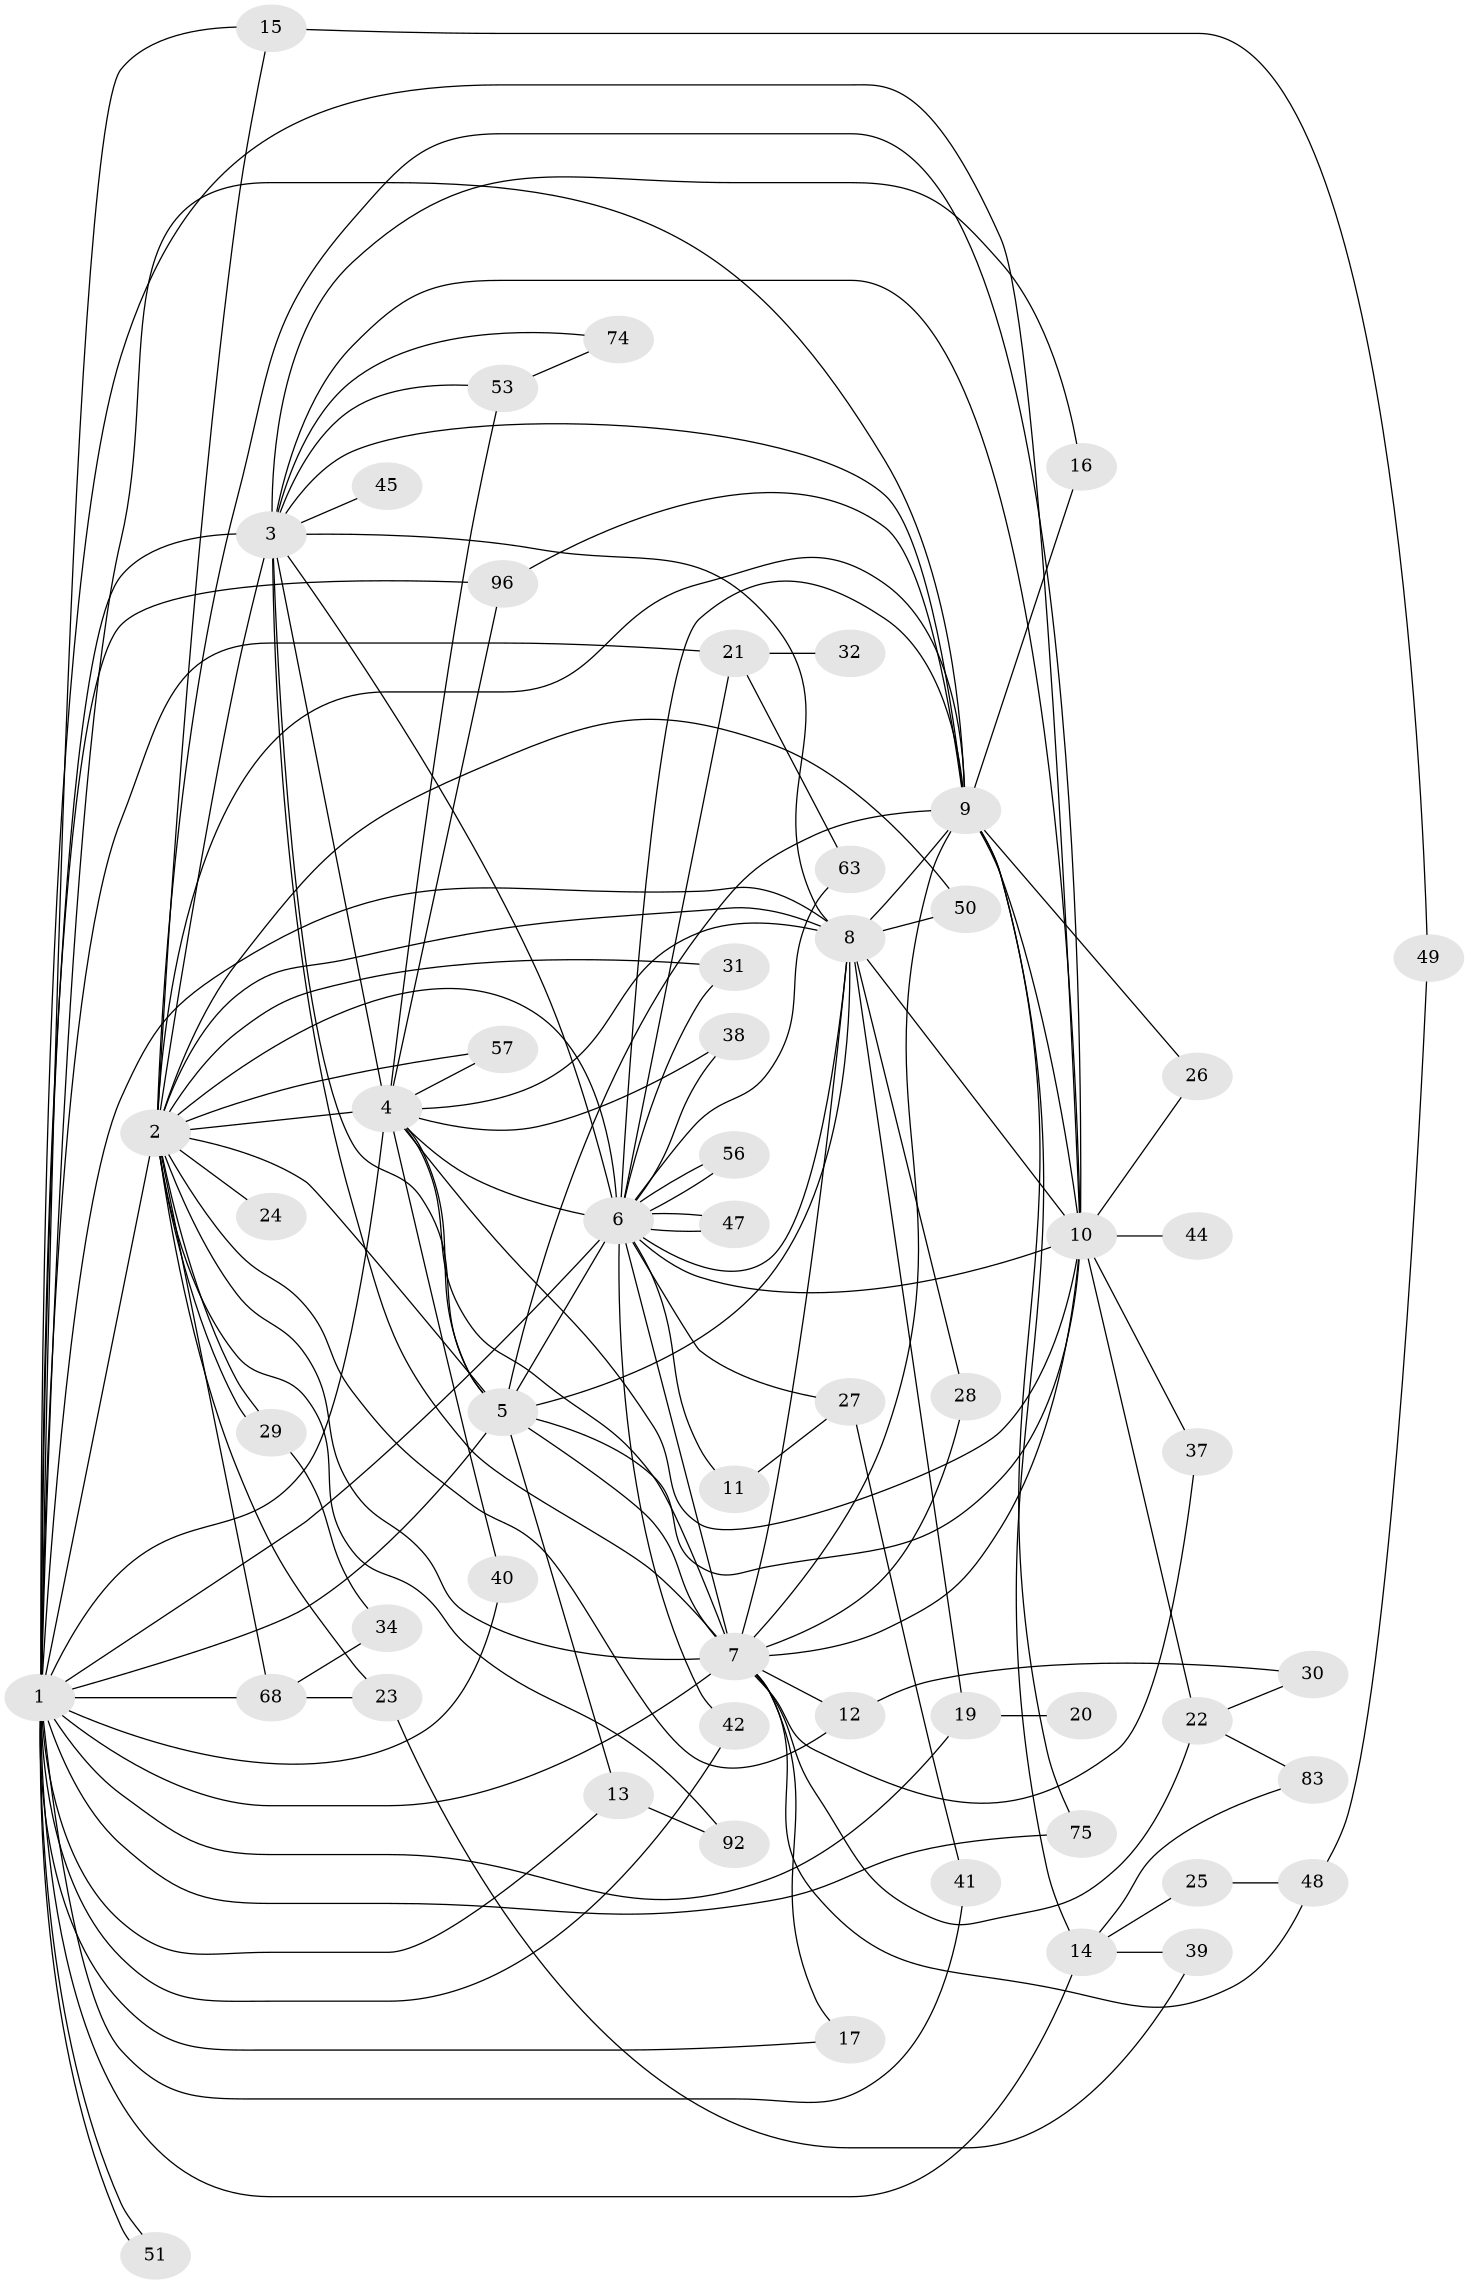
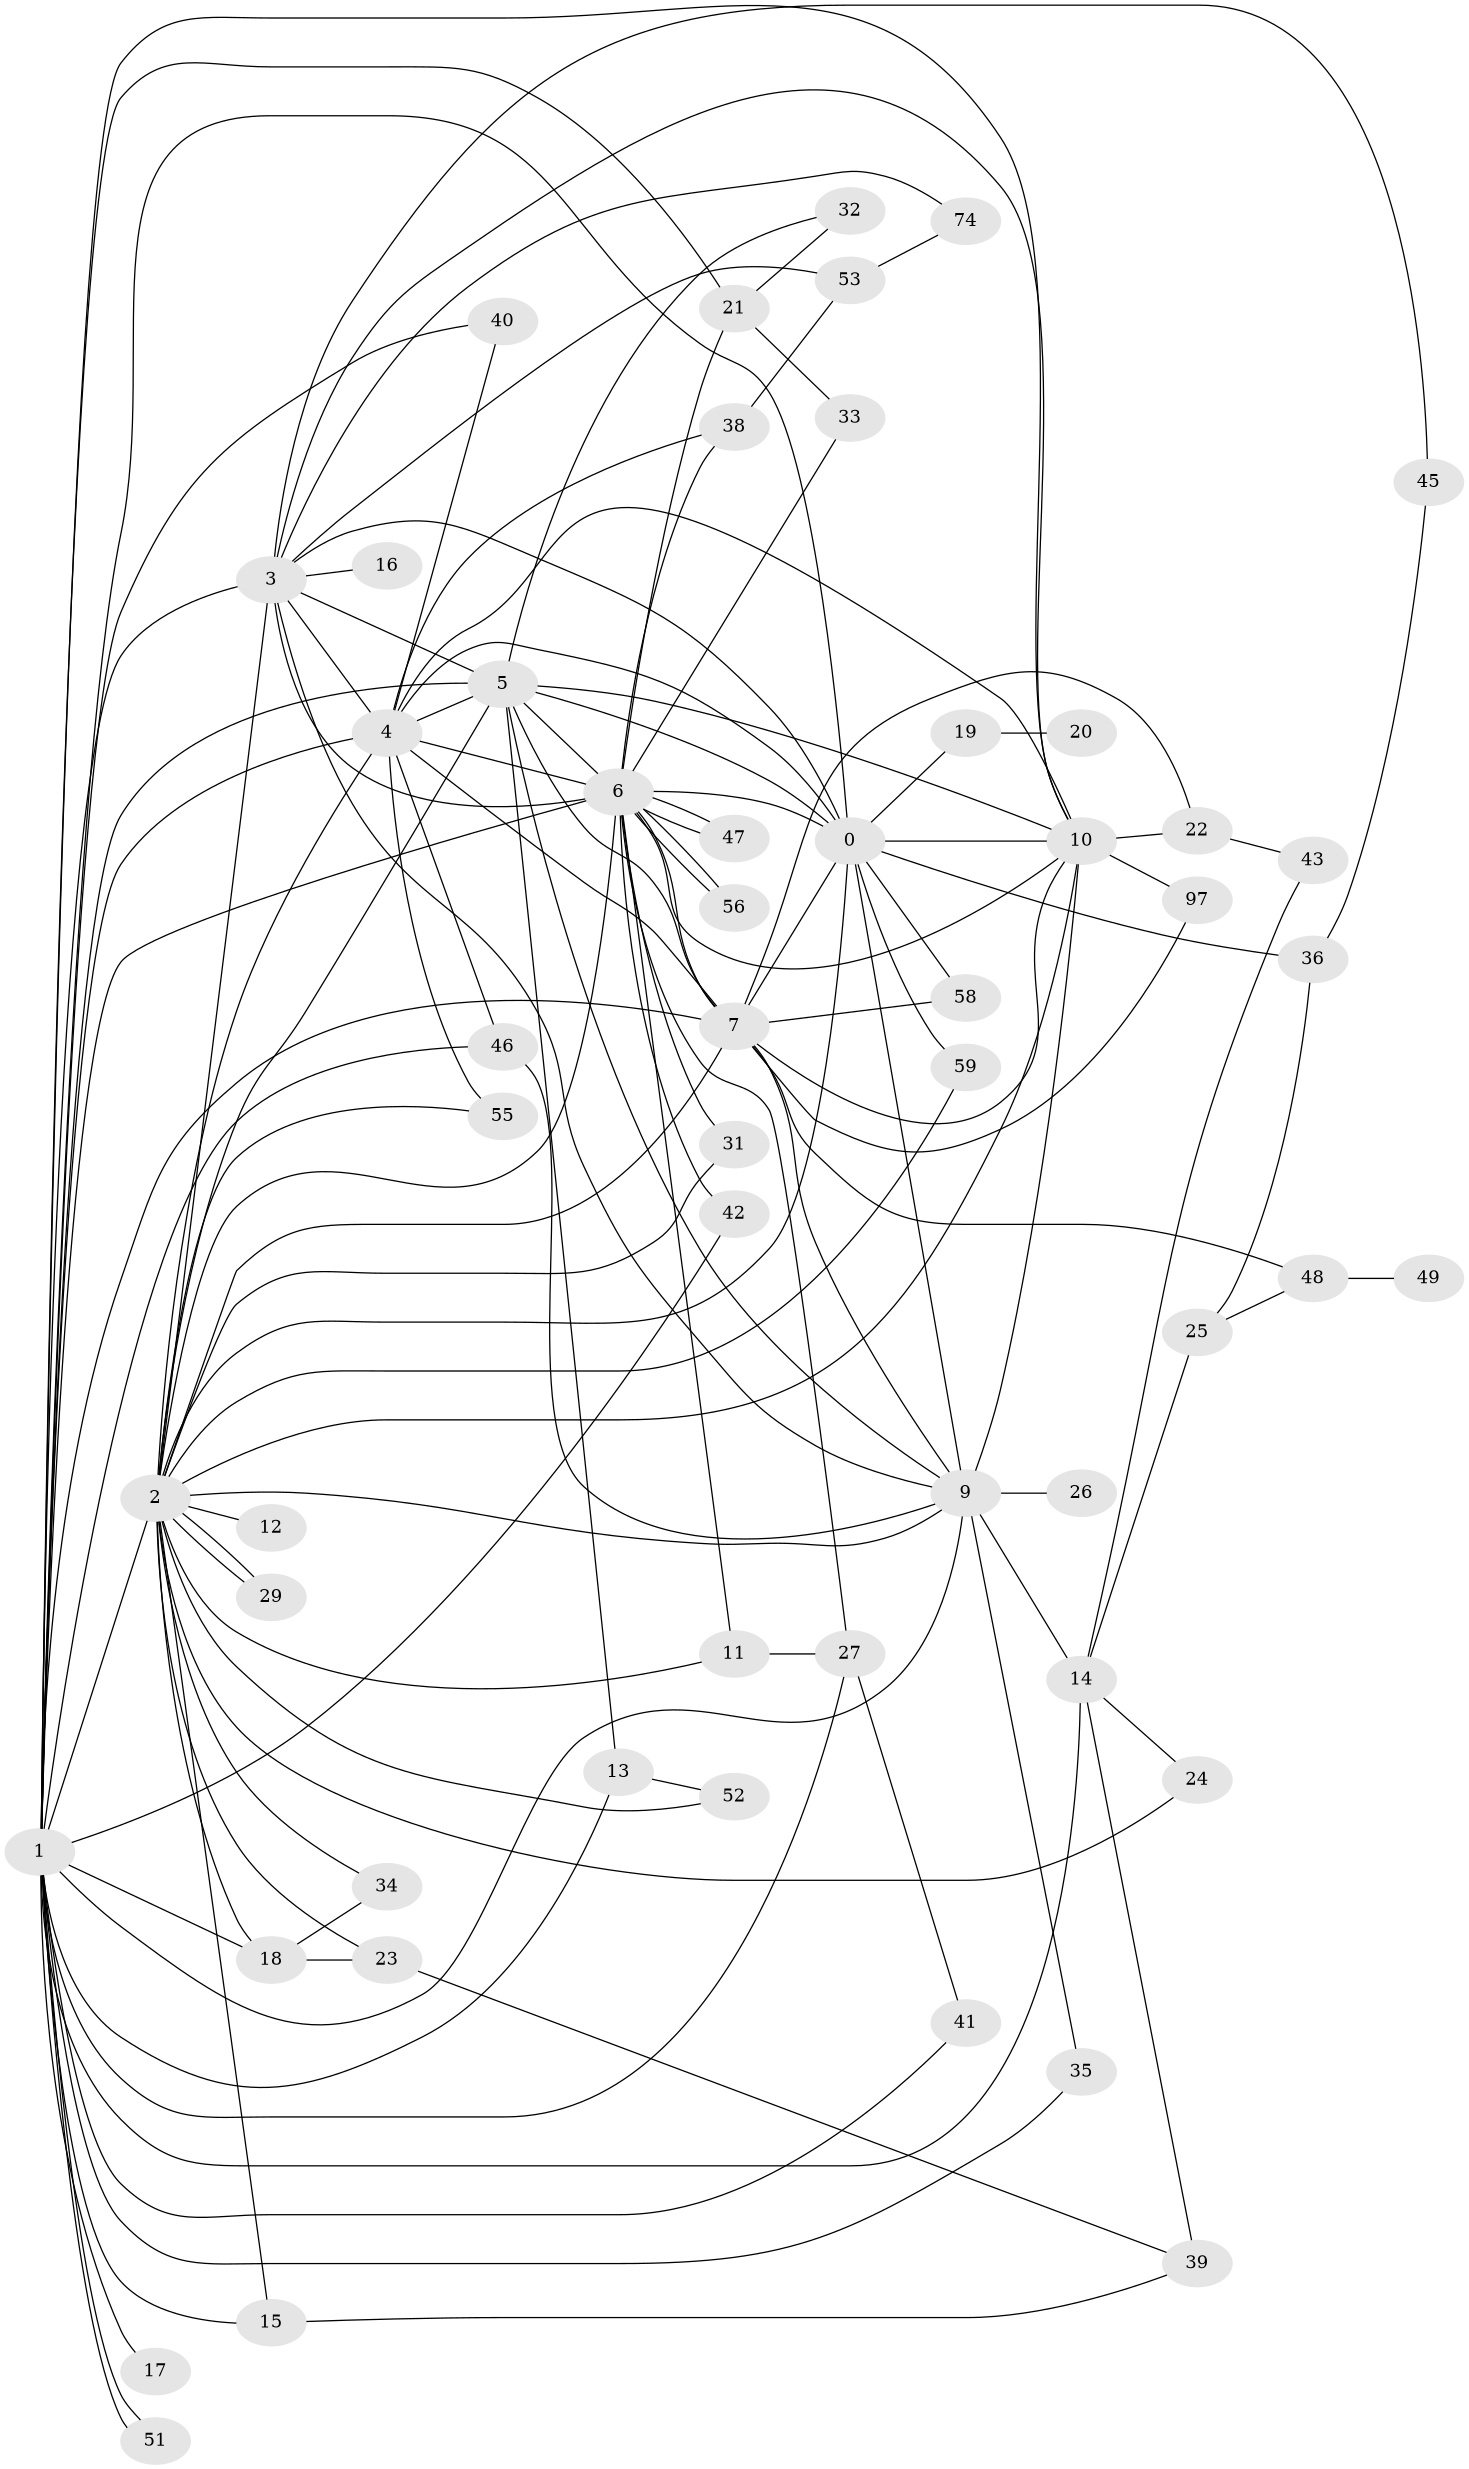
(1231, 50) -> (739, 2318)
none -> (609, 396)
(503, 584) -> (503, 1047)
(1021, 646) -> none
(670, 709) -> none
(437, 747) -> (794, 351)
(850, 869) -> (850, 418)
(966, 909) -> (966, 1067)
(850, 939) -> (850, 841)
none -> (1313, 959)
(503, 1049) -> (503, 1116)
(1139, 1156) -> none
(344, 1172) -> none
(1197, 1236) -> none
(966, 1397) -> (966, 998)
(1197, 1452) -> (1197, 900)
(329, 1530) -> (211, 1726)
(1313, 1675) -> none
none -> (398, 1683)
(792, 1686) -> none
(271, 1698) -> (271, 1960)
none -> (1140, 1730)
(1313, 1780) -> (1313, 860)
(795, 1829) -> none
(1082, 1834) -> (1082, 2072)
(734, 1844) -> (734, 1797)
(505, 1868) -> (493, 2117)
